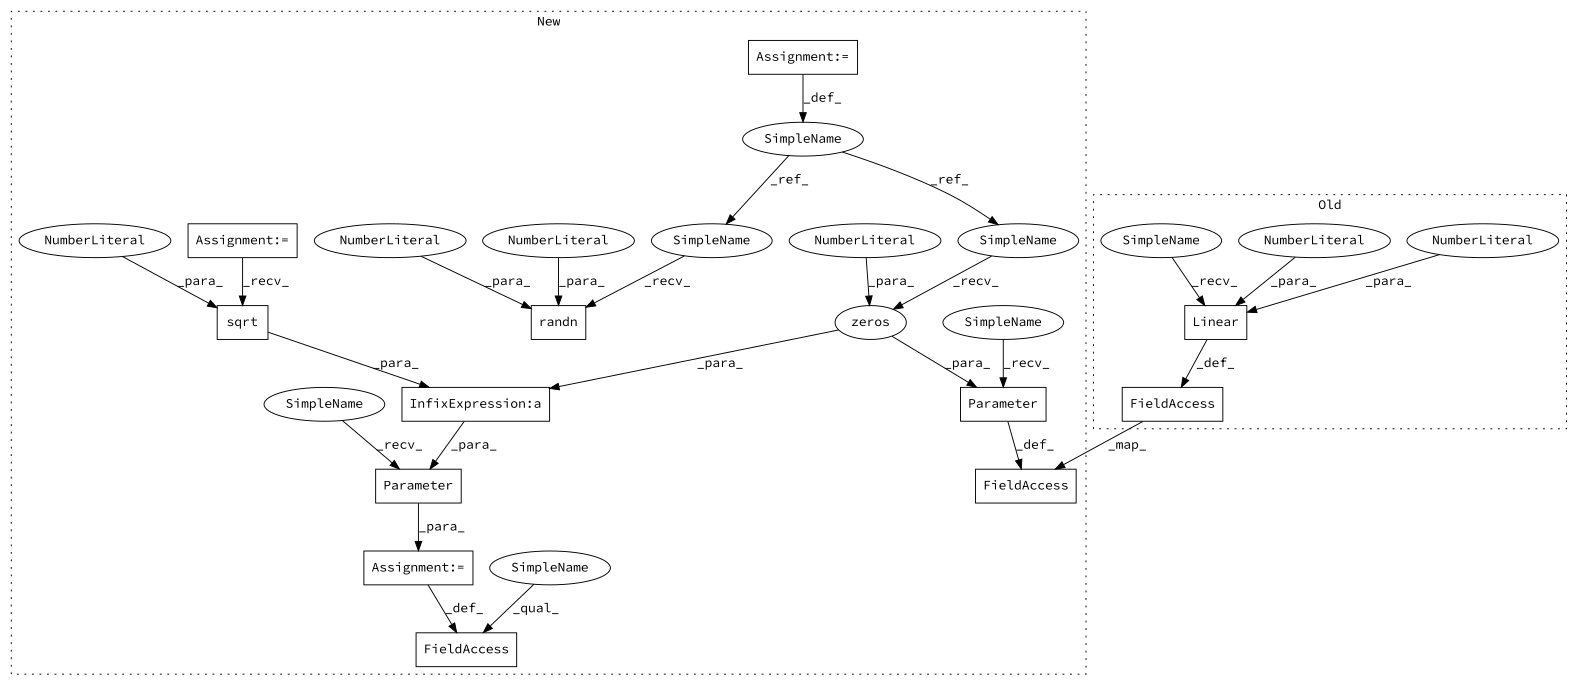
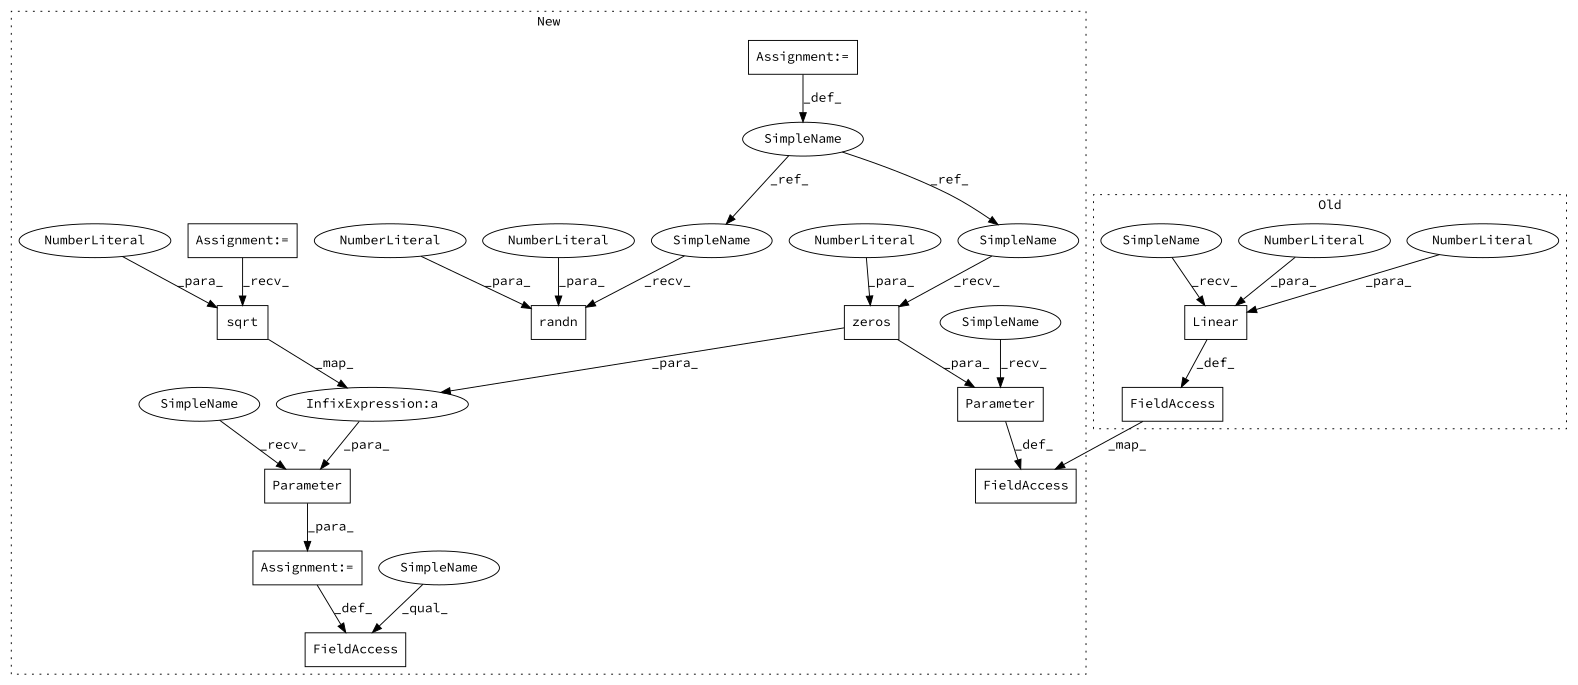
(871, 323) -> (872, 323)
(396, 363) -> (335, 363)
(476, 404) -> (372, 404)
